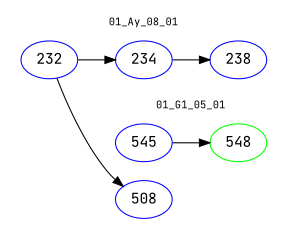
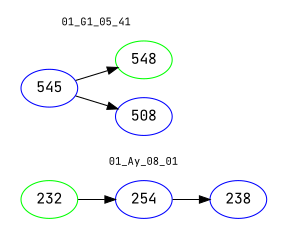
(49, 60) -> (49, 199)
(144, 60) -> (144, 199)
(191, 106) -> (97, 23)
(81, 131) -> (92, 101)
